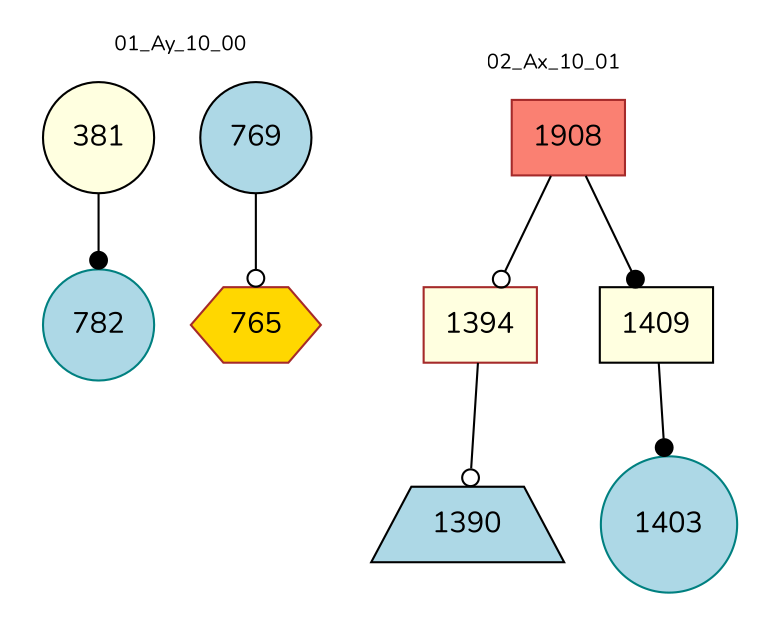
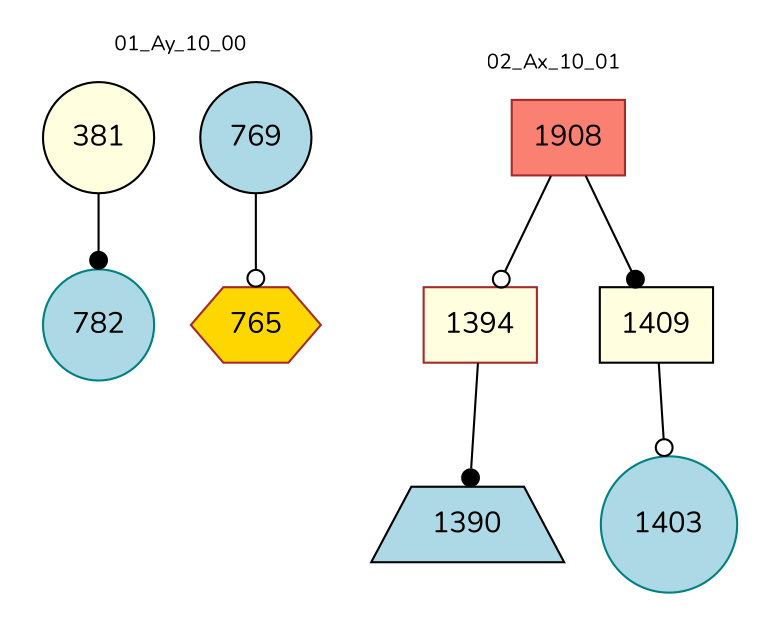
(661, 401) -> (661, 401)
(475, 416) -> (475, 416)
